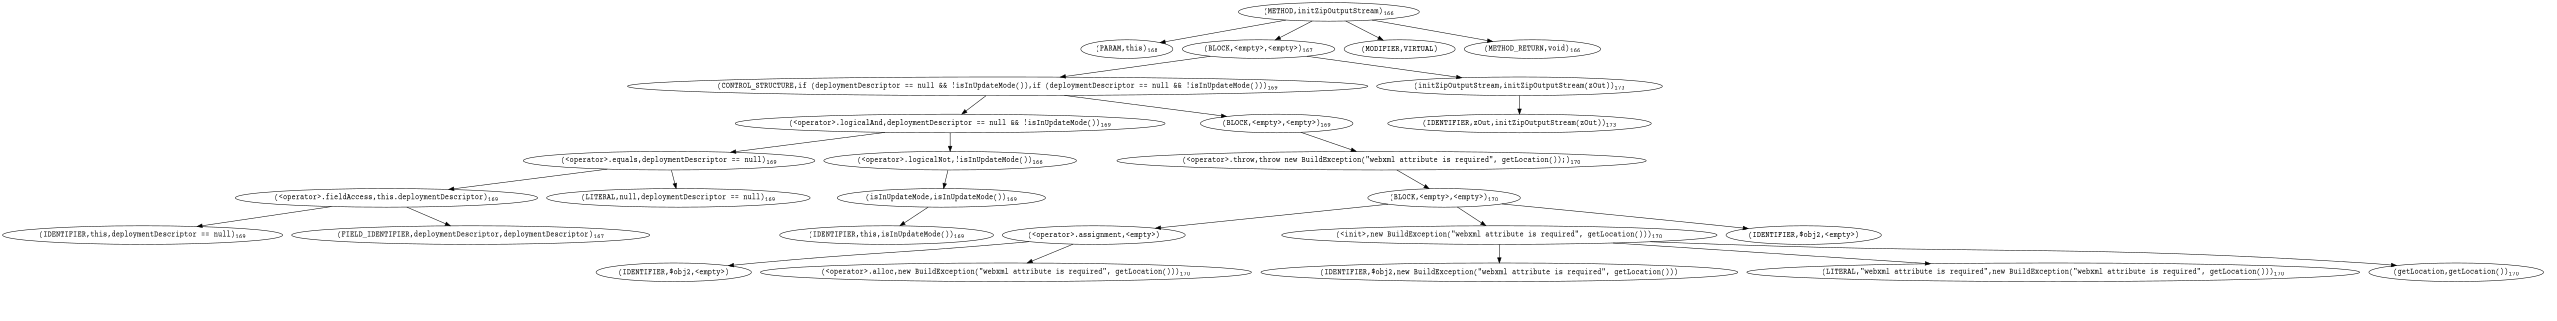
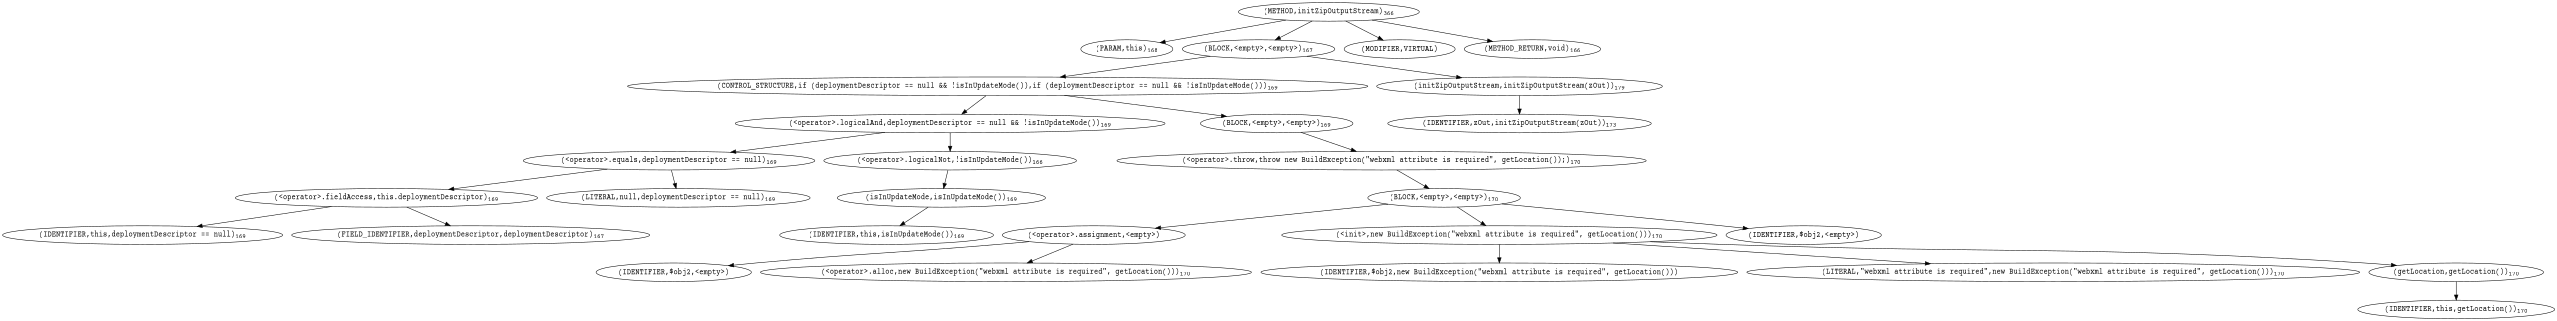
(1389, 11) -> (1389, 11)
(1620, 86) -> (1620, 86)
none -> (2456, 309)
